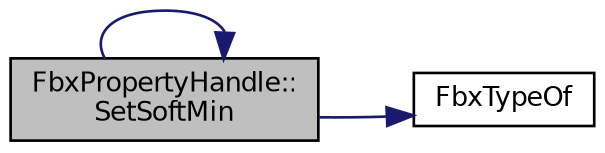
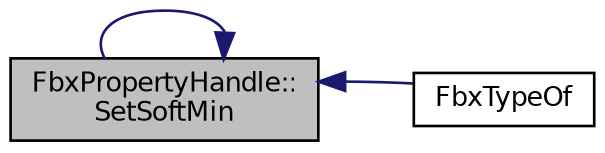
(353, 117) -> (379, 82)
